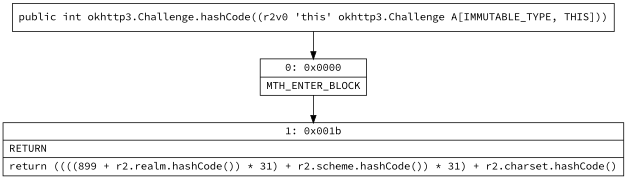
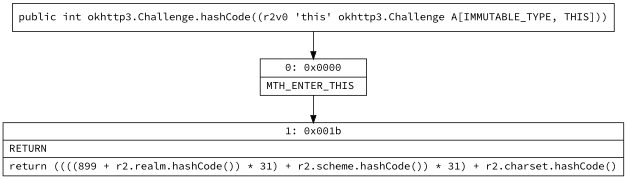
(313, 86) -> (310, 86)
